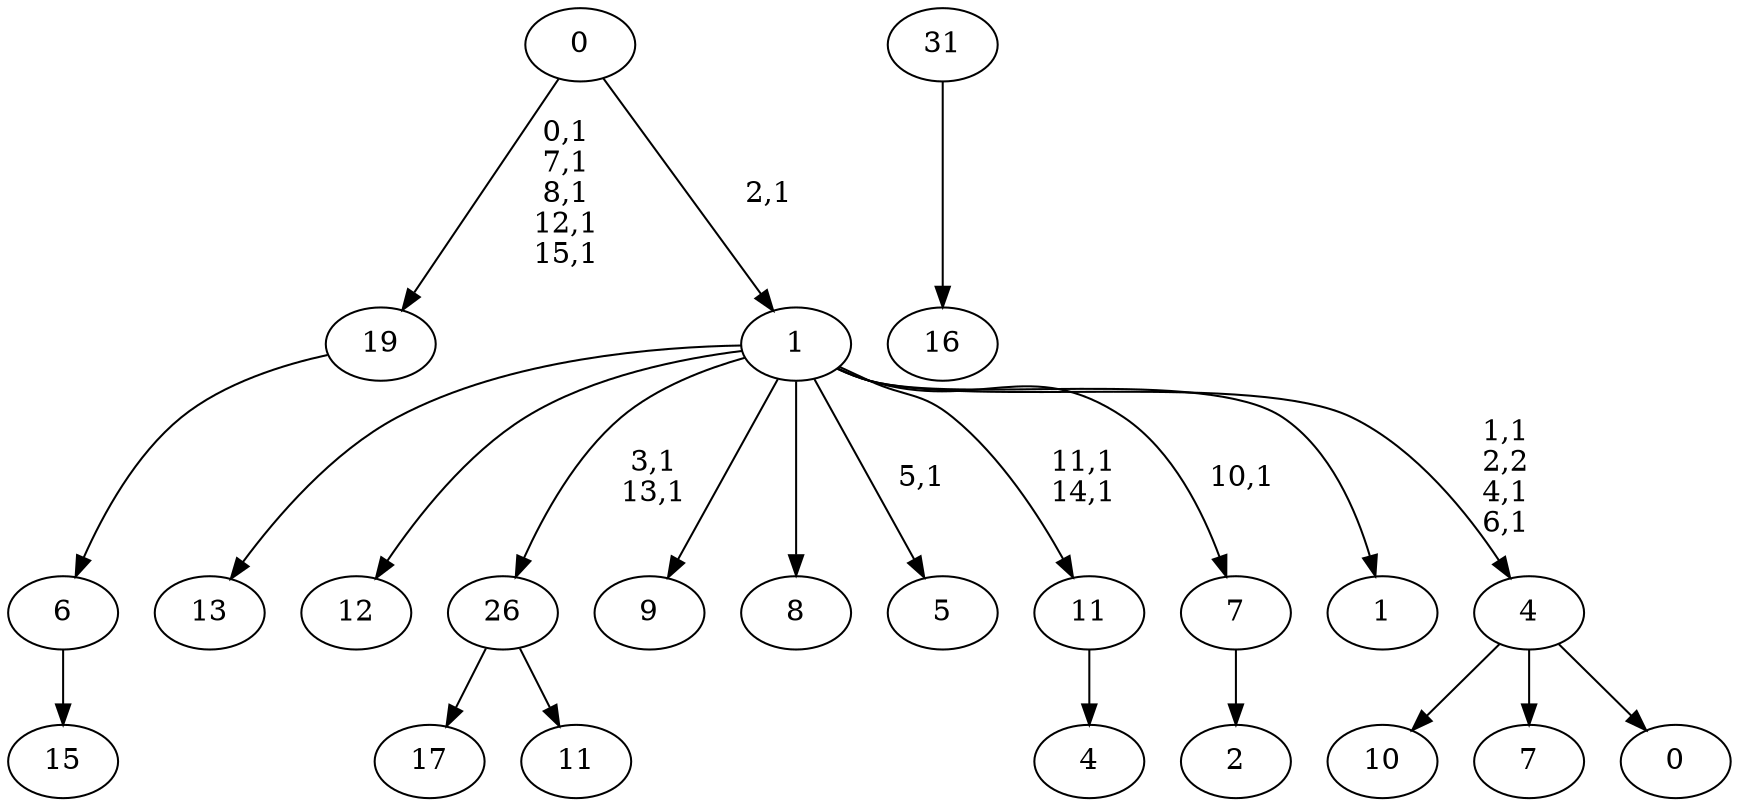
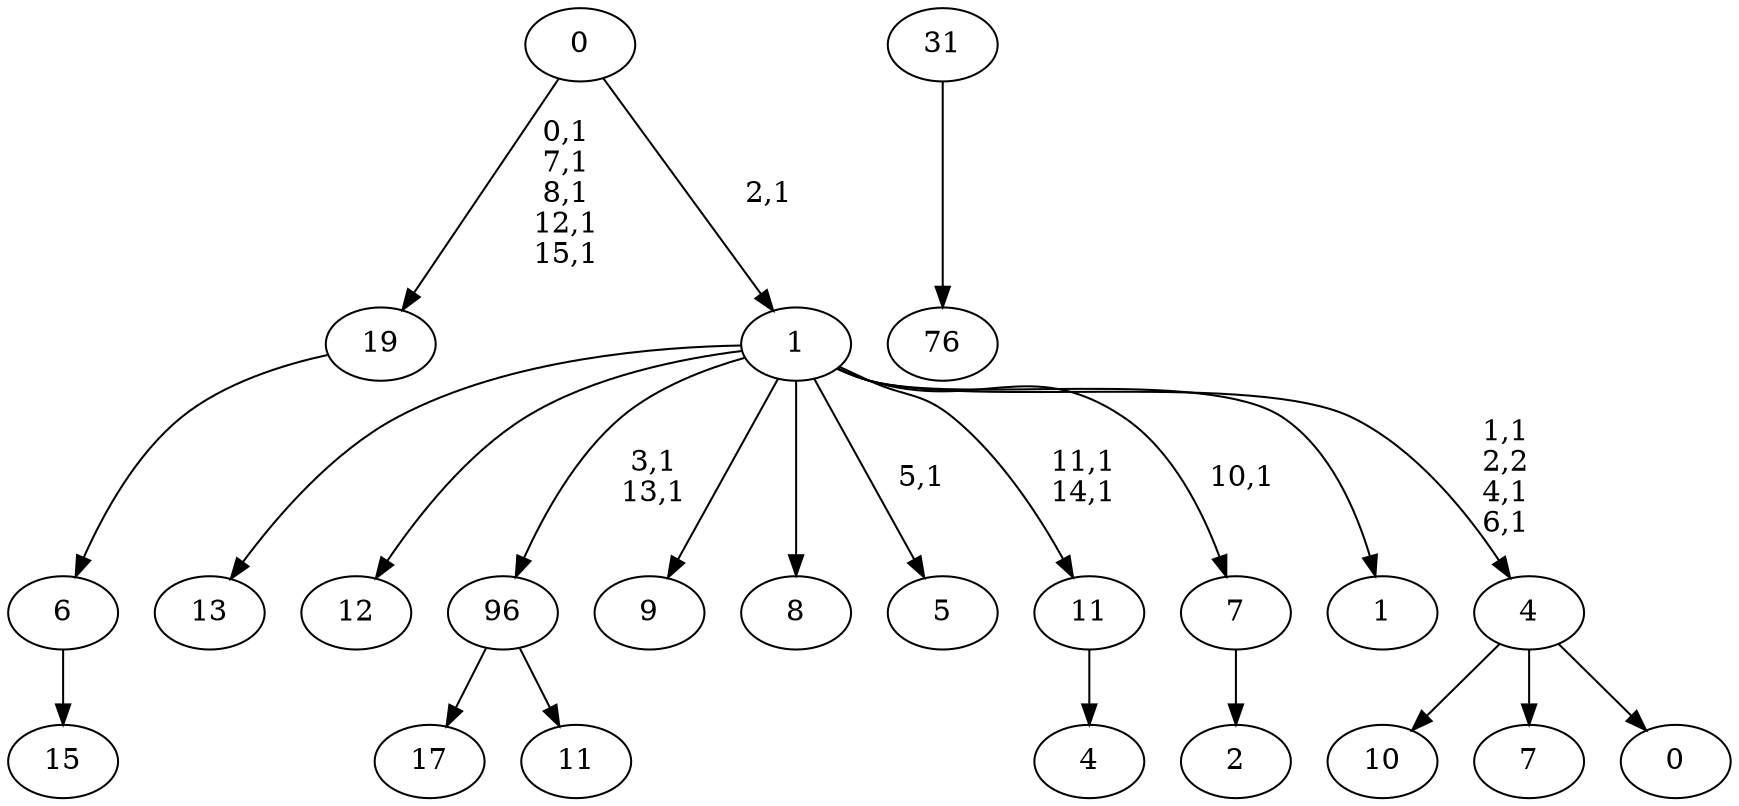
(943, 344) -> (943, 344)
(503, 613) -> (503, 613)
